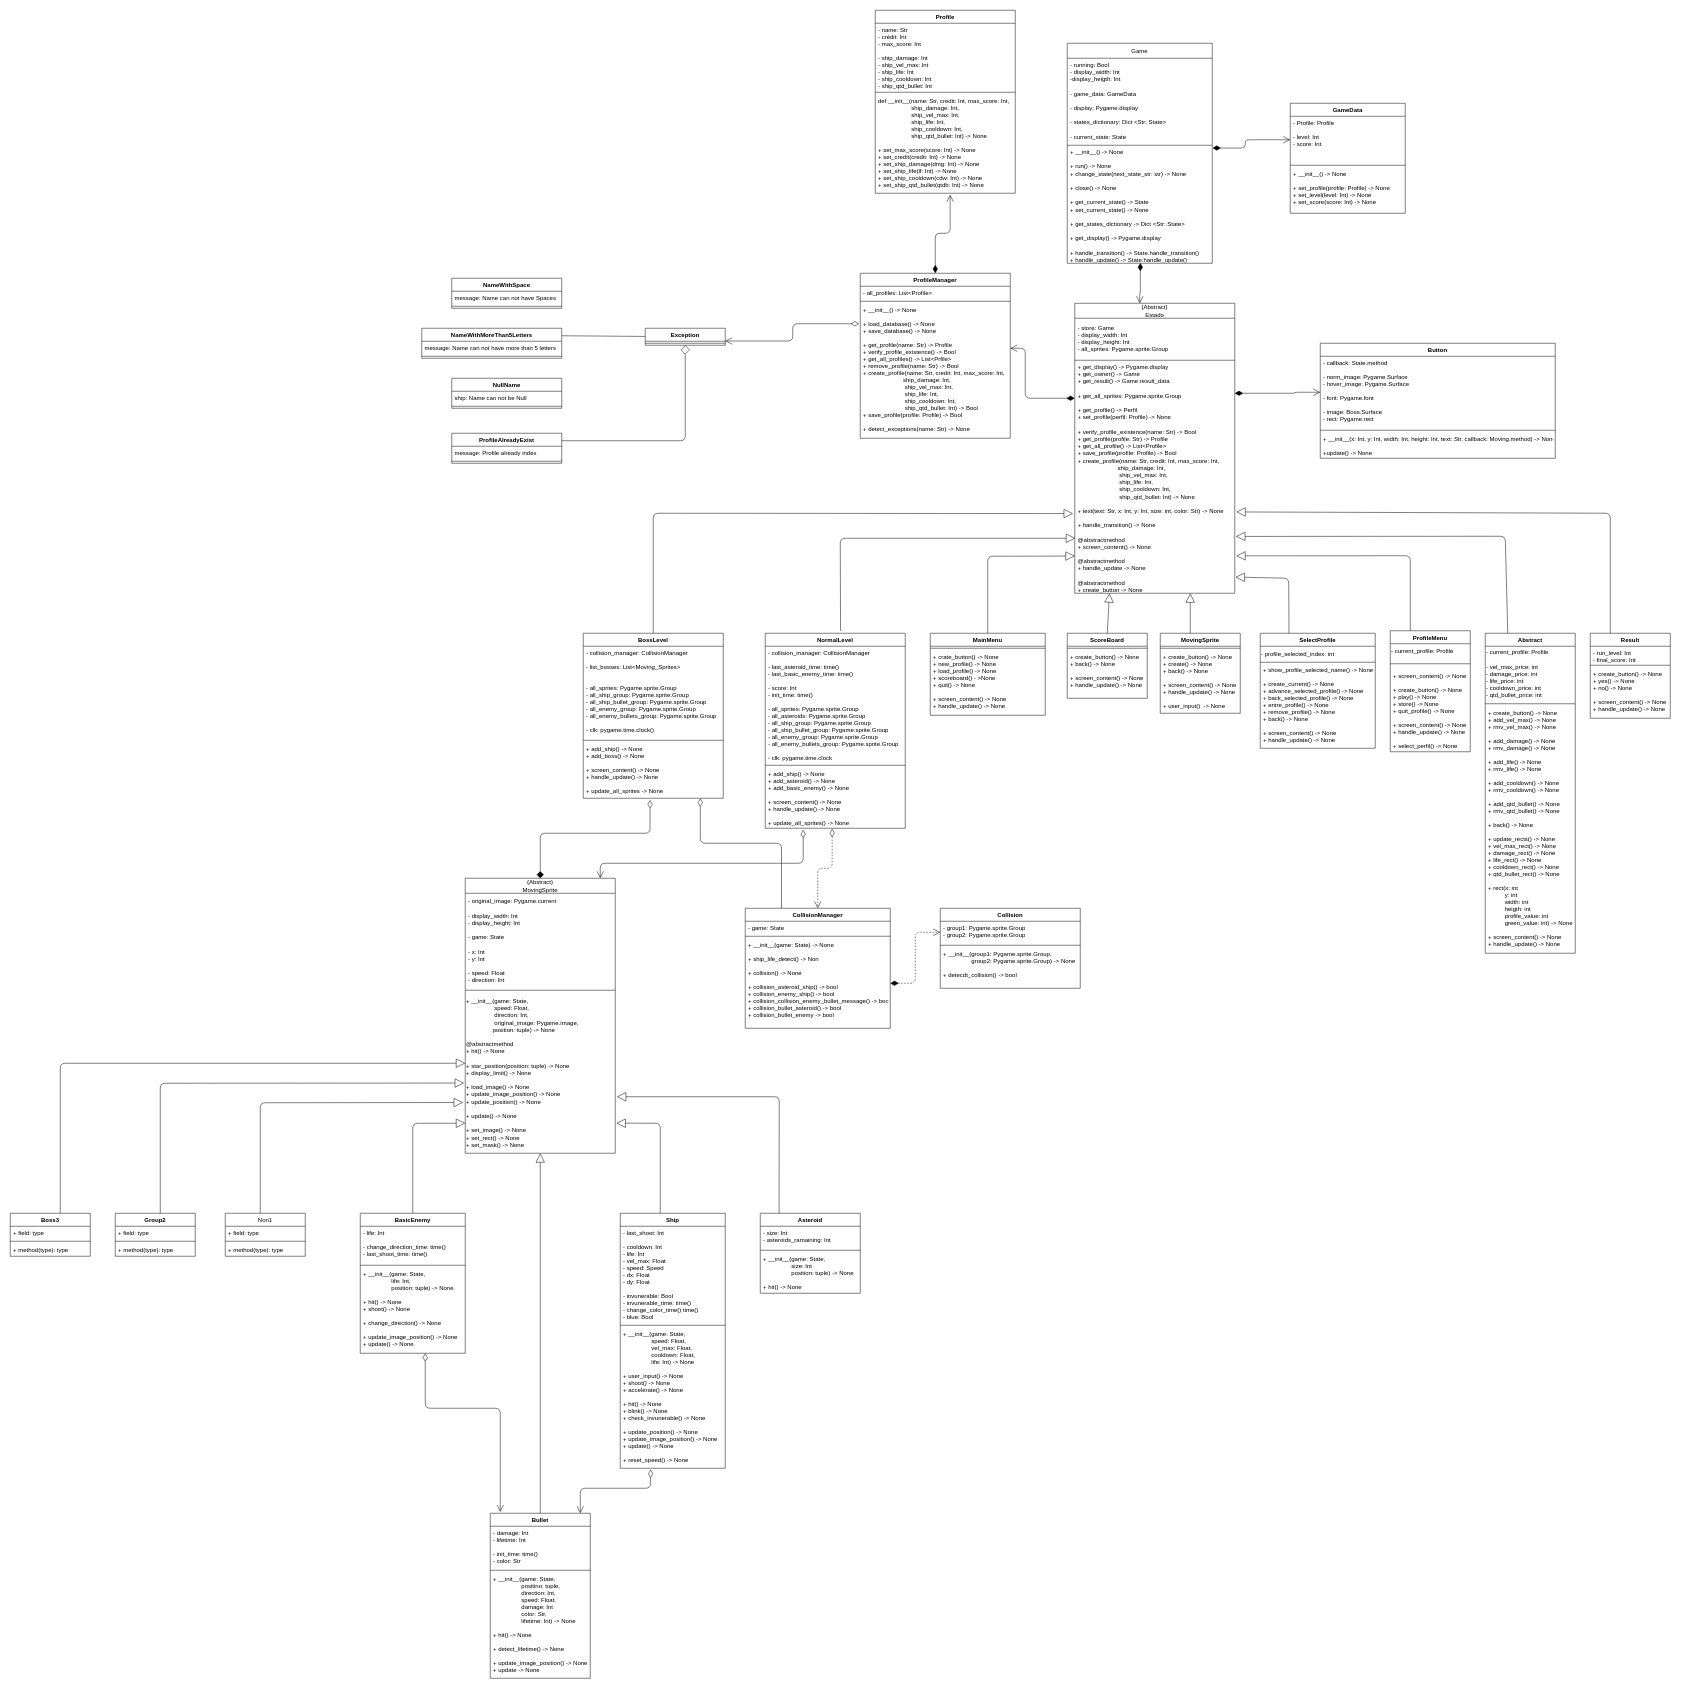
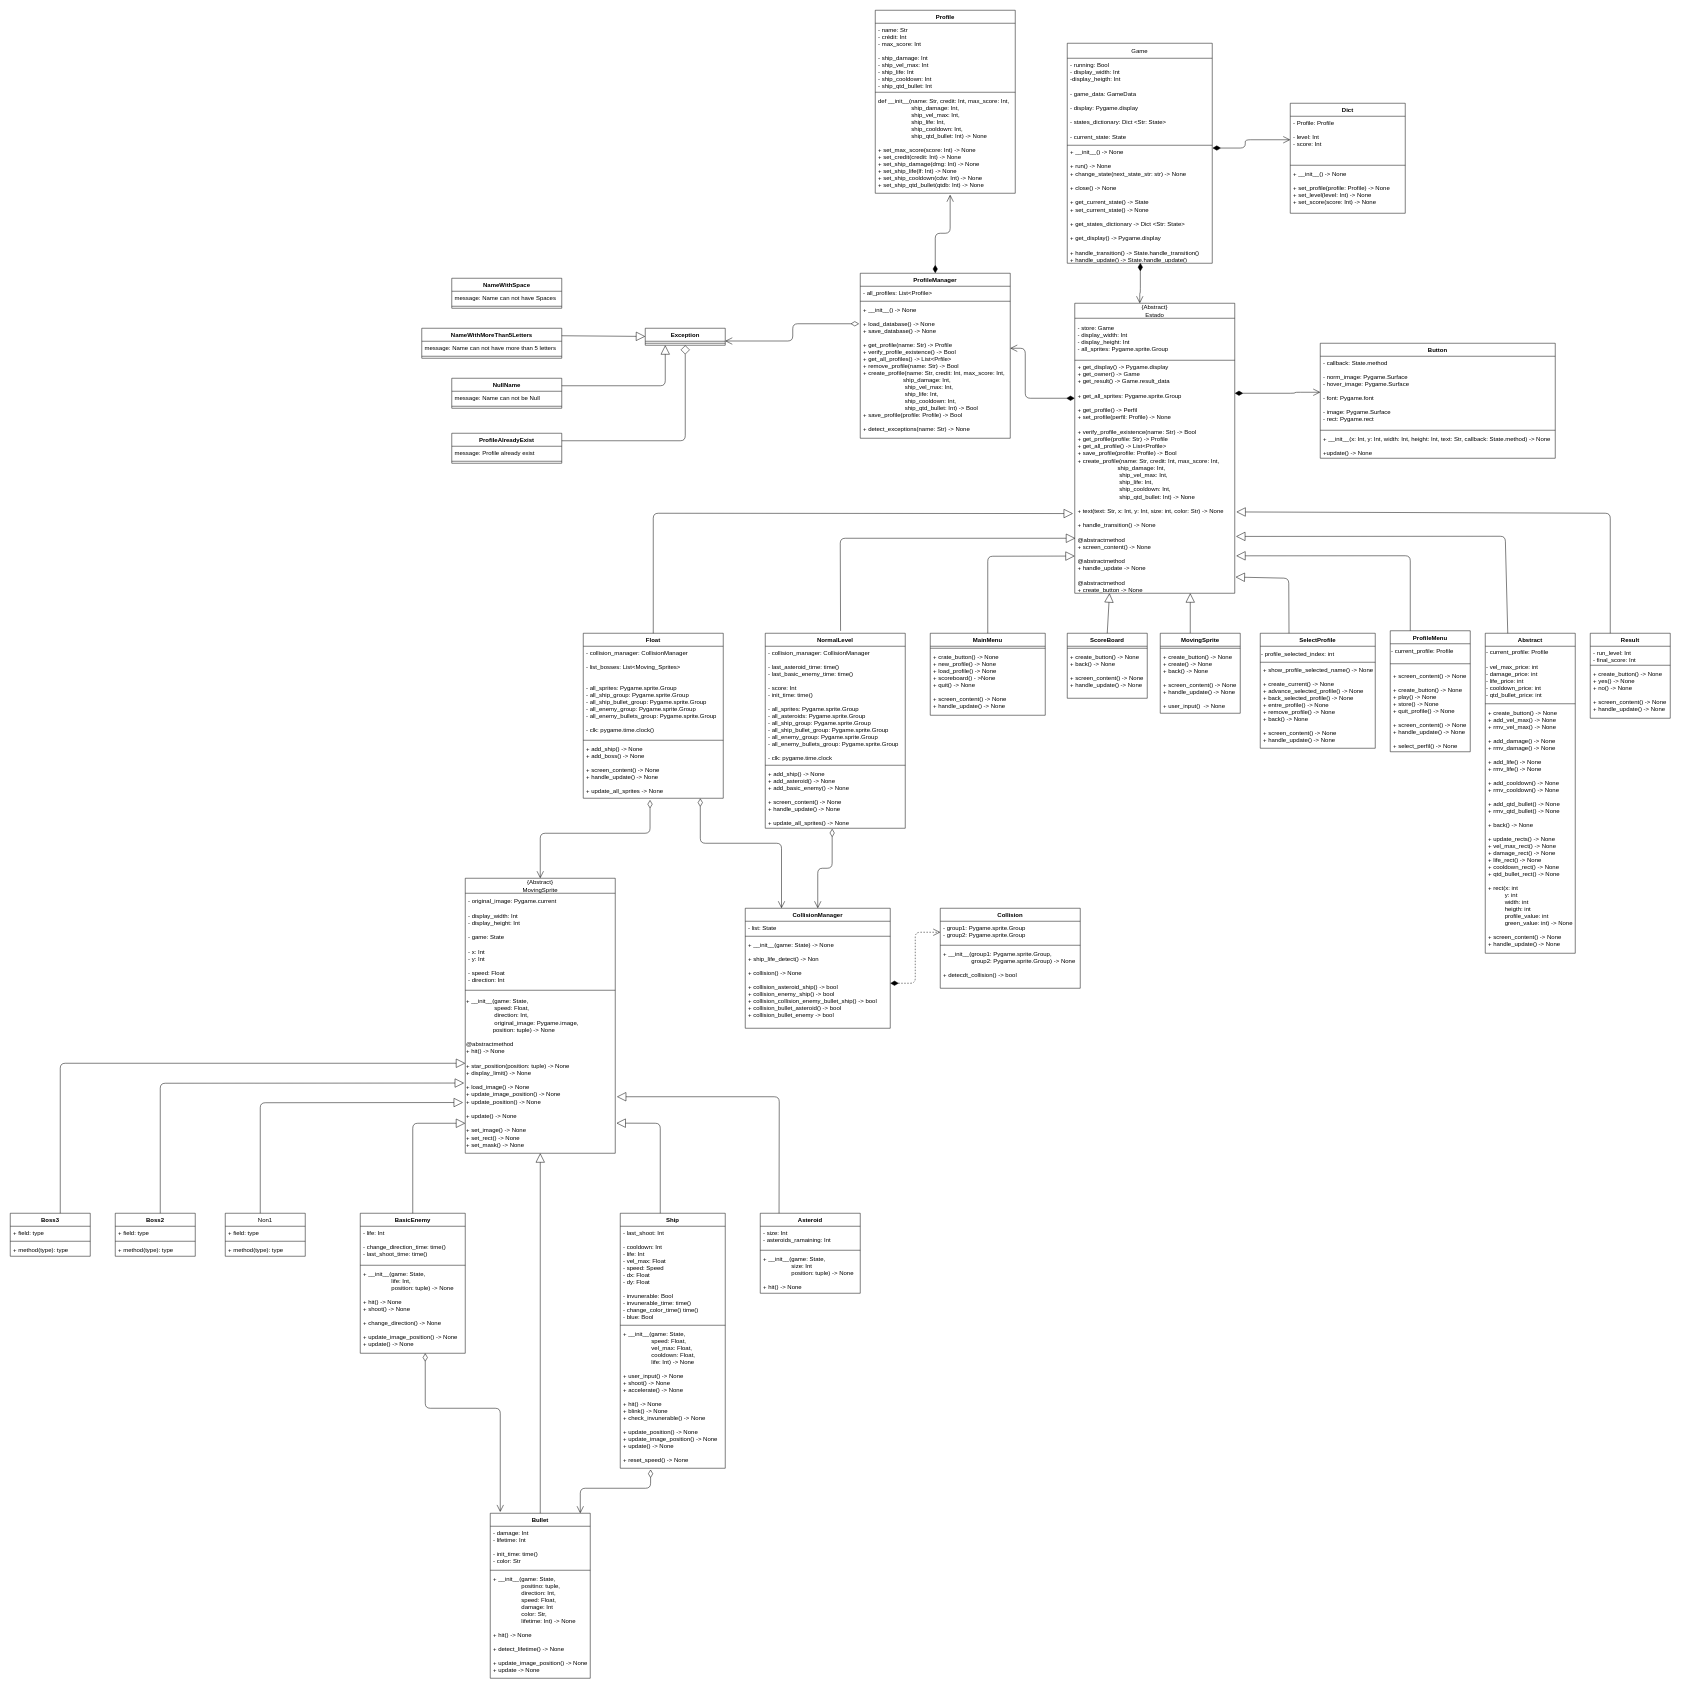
(1348, 110) -> (1348, 110)
(639, 336) -> (635, 336)
(1359, 363) -> (1359, 363)
none -> (629, 386)
(491, 398) -> (497, 398)
(1457, 439) -> (1456, 439)
(499, 453) -> (499, 453)
(653, 640) -> (653, 640)
(708, 863) -> none
(822, 868) -> (822, 868)
(540, 870) -> (540, 873)
(782, 903) -> (782, 903)
(768, 928) -> (766, 928)
(795, 945) -> (795, 945)
(155, 1220) -> (155, 1220)
